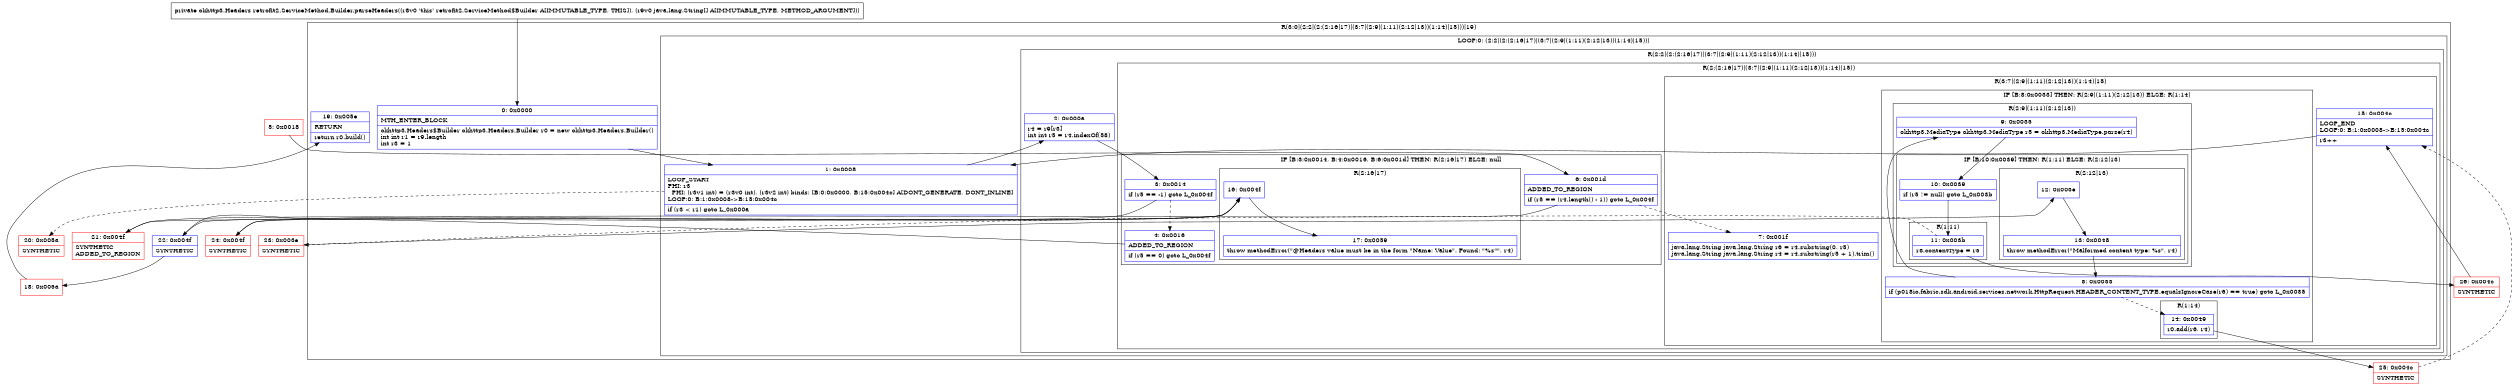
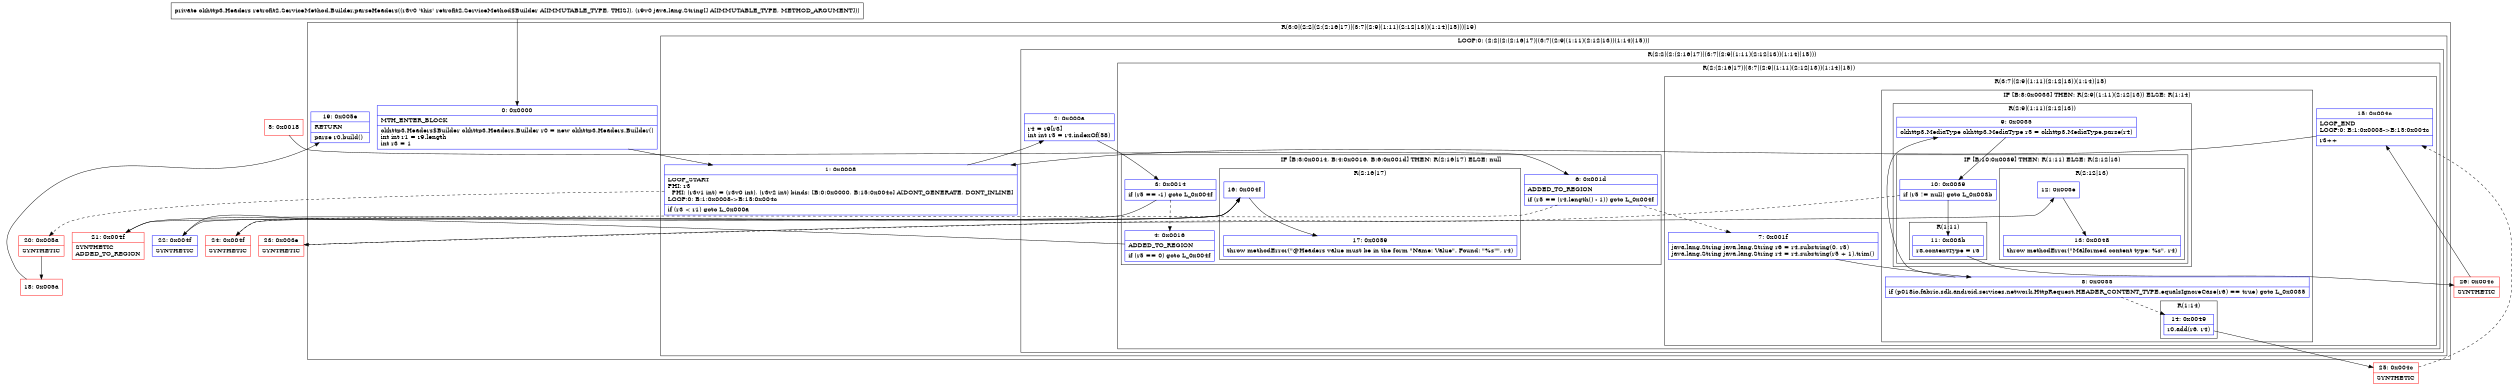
(340, 137) -> (339, 137)
(897, 216) -> (897, 216)
(880, 224) -> (1105, 223)
(2094, 264) -> (1901, 269)
(118, 277) -> (41, 265)
